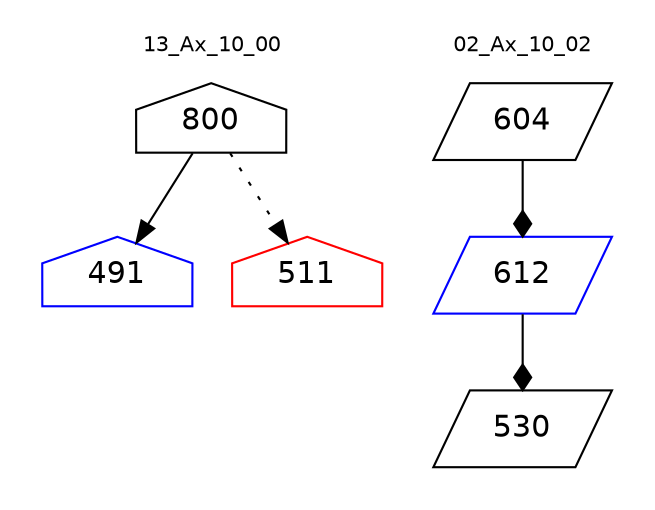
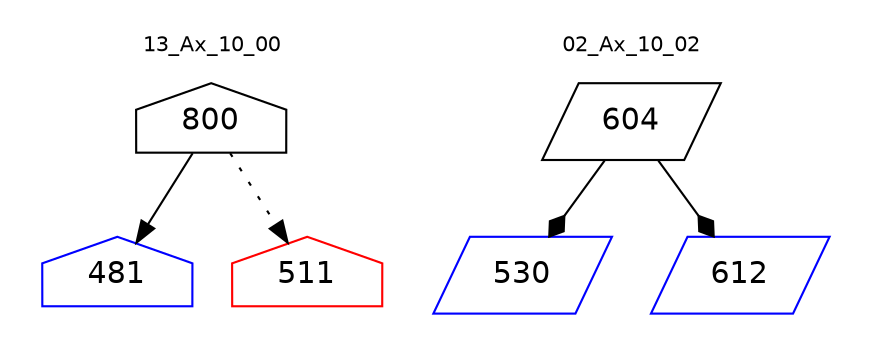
(117, 275) -> (117, 275)
(523, 339) -> (584, 188)
(523, 429) -> (523, 275)
